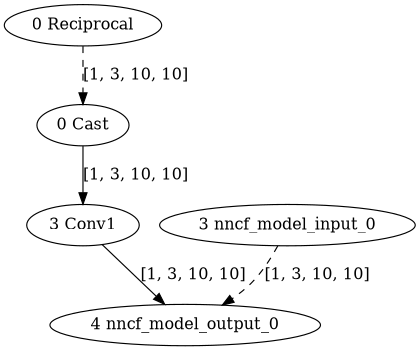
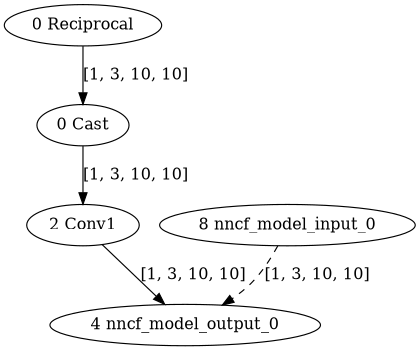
(83, 69) -> (83, 69)
(83, 225) -> (83, 225)
(287, 225) -> (287, 225)
